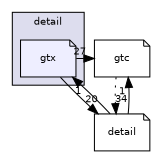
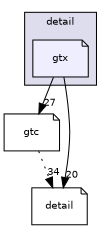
(96, 99) -> none
(129, 101) -> none
